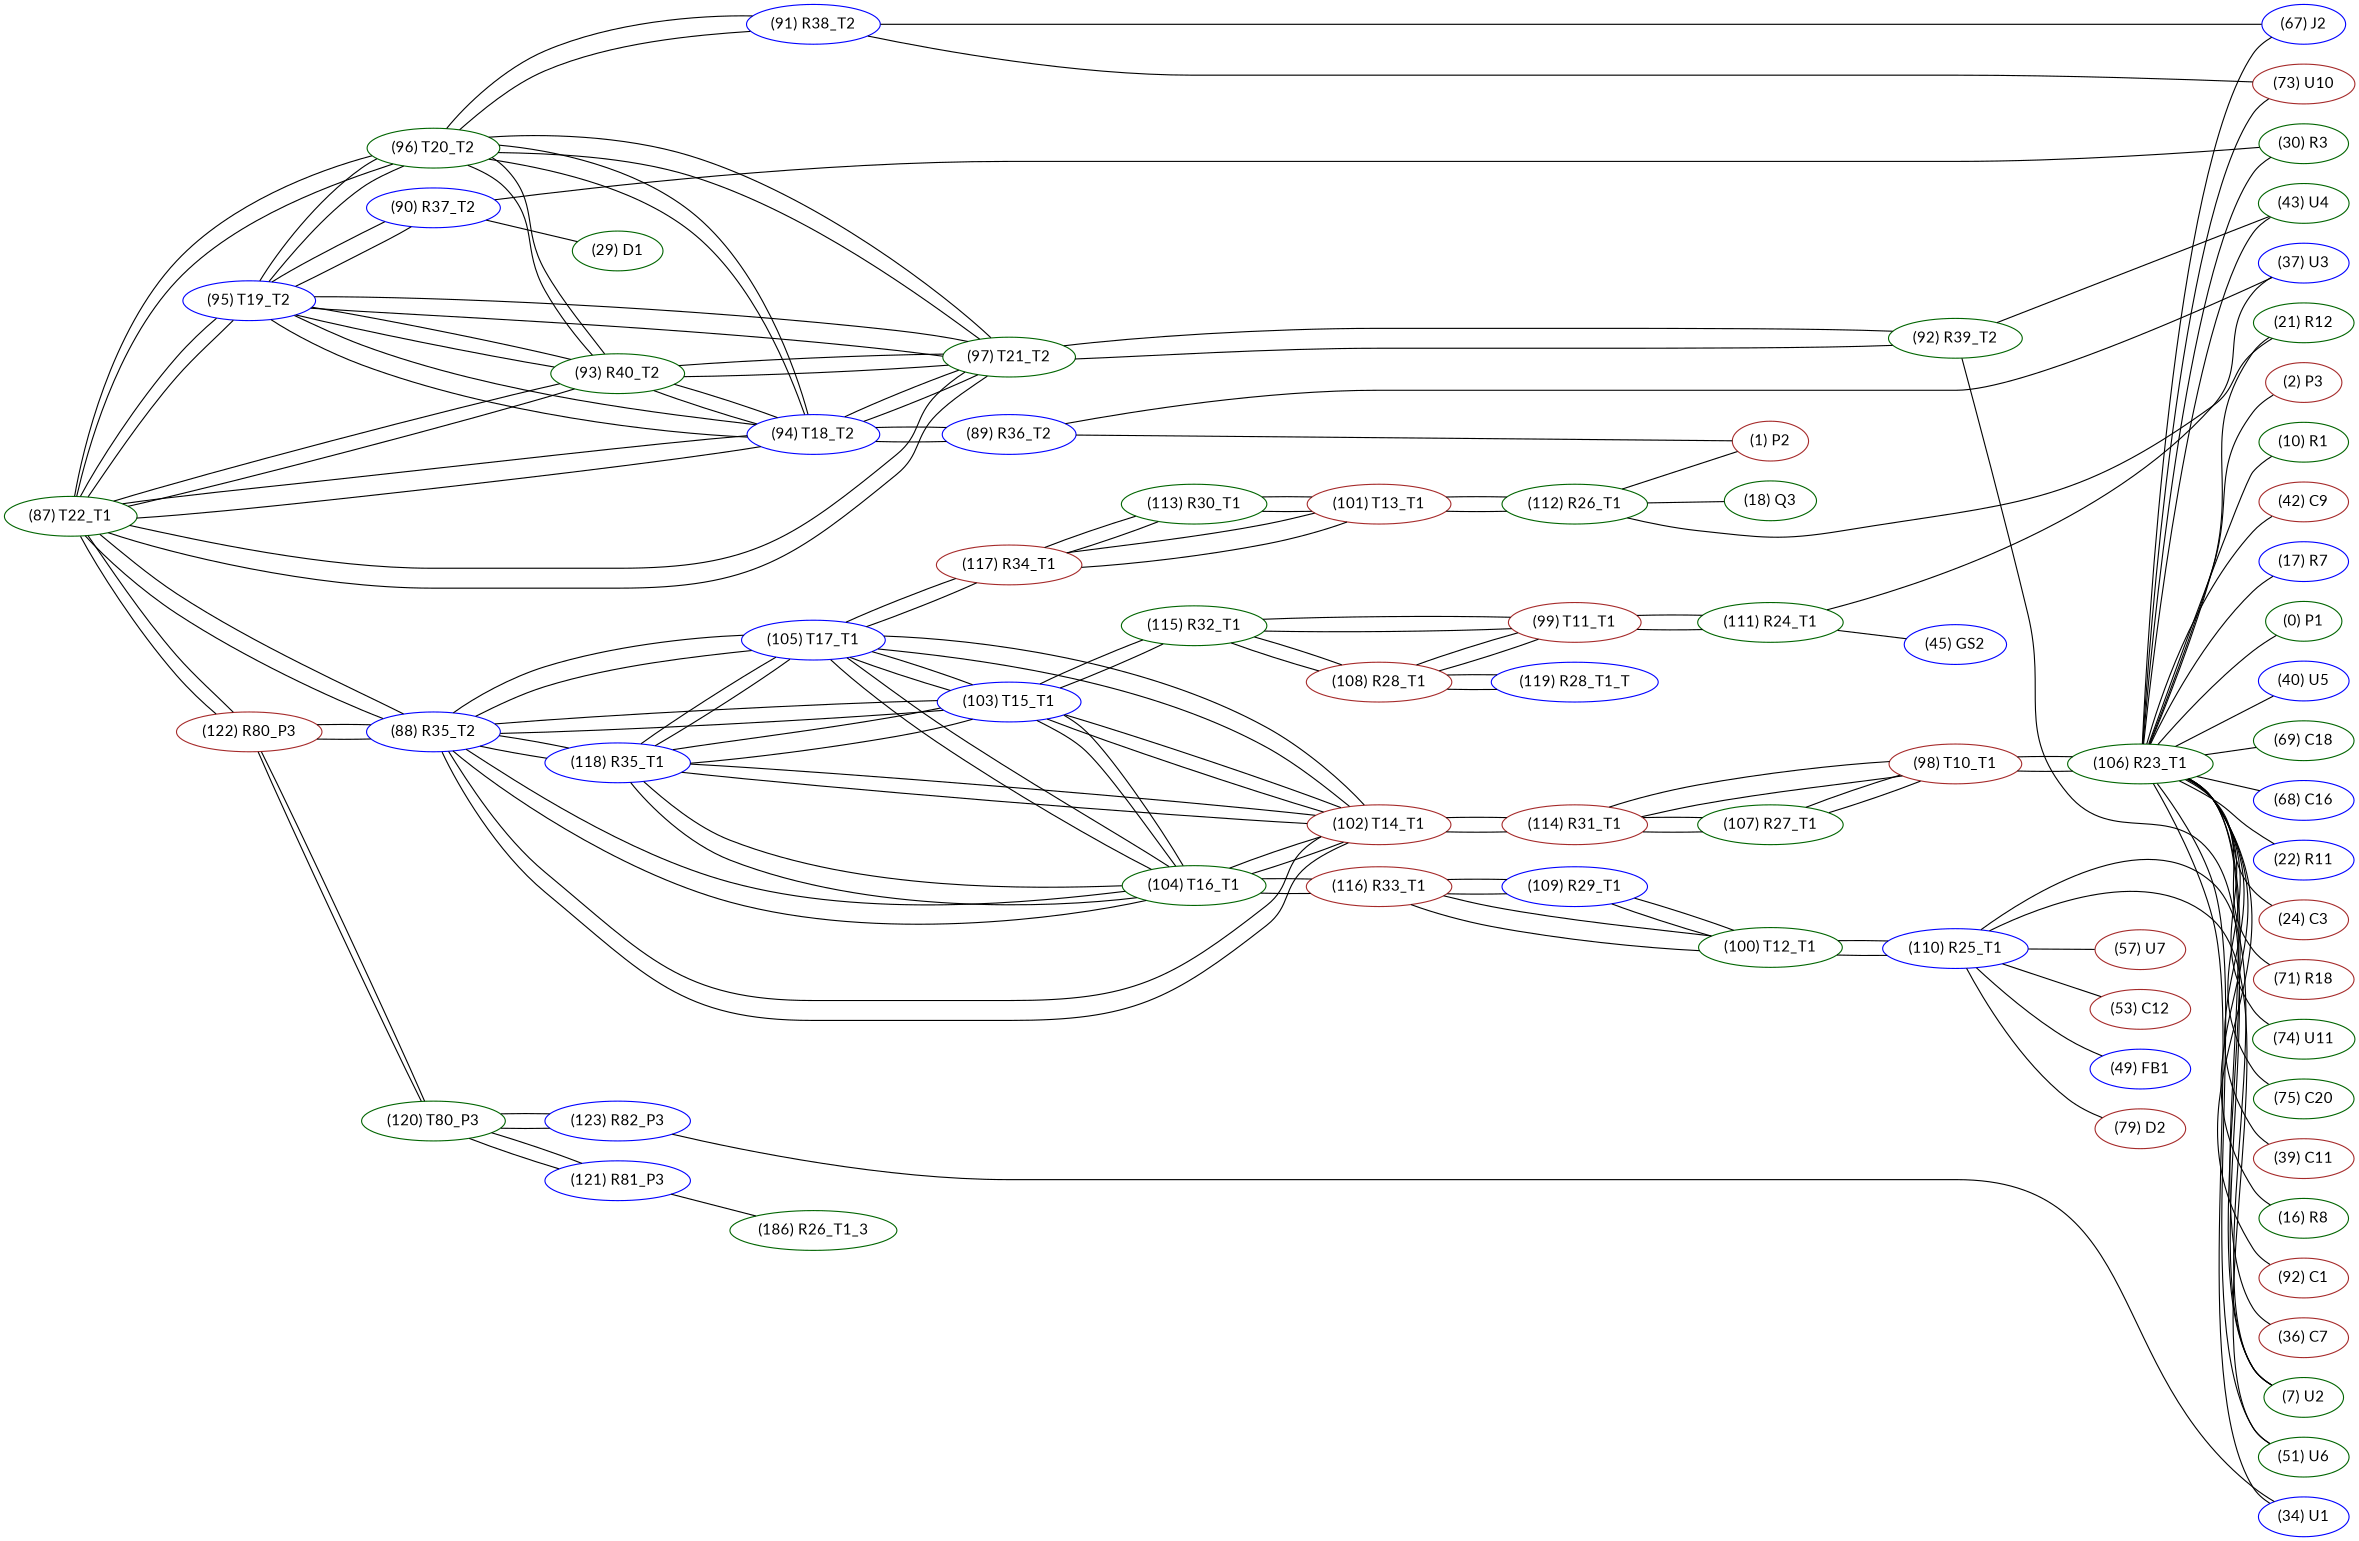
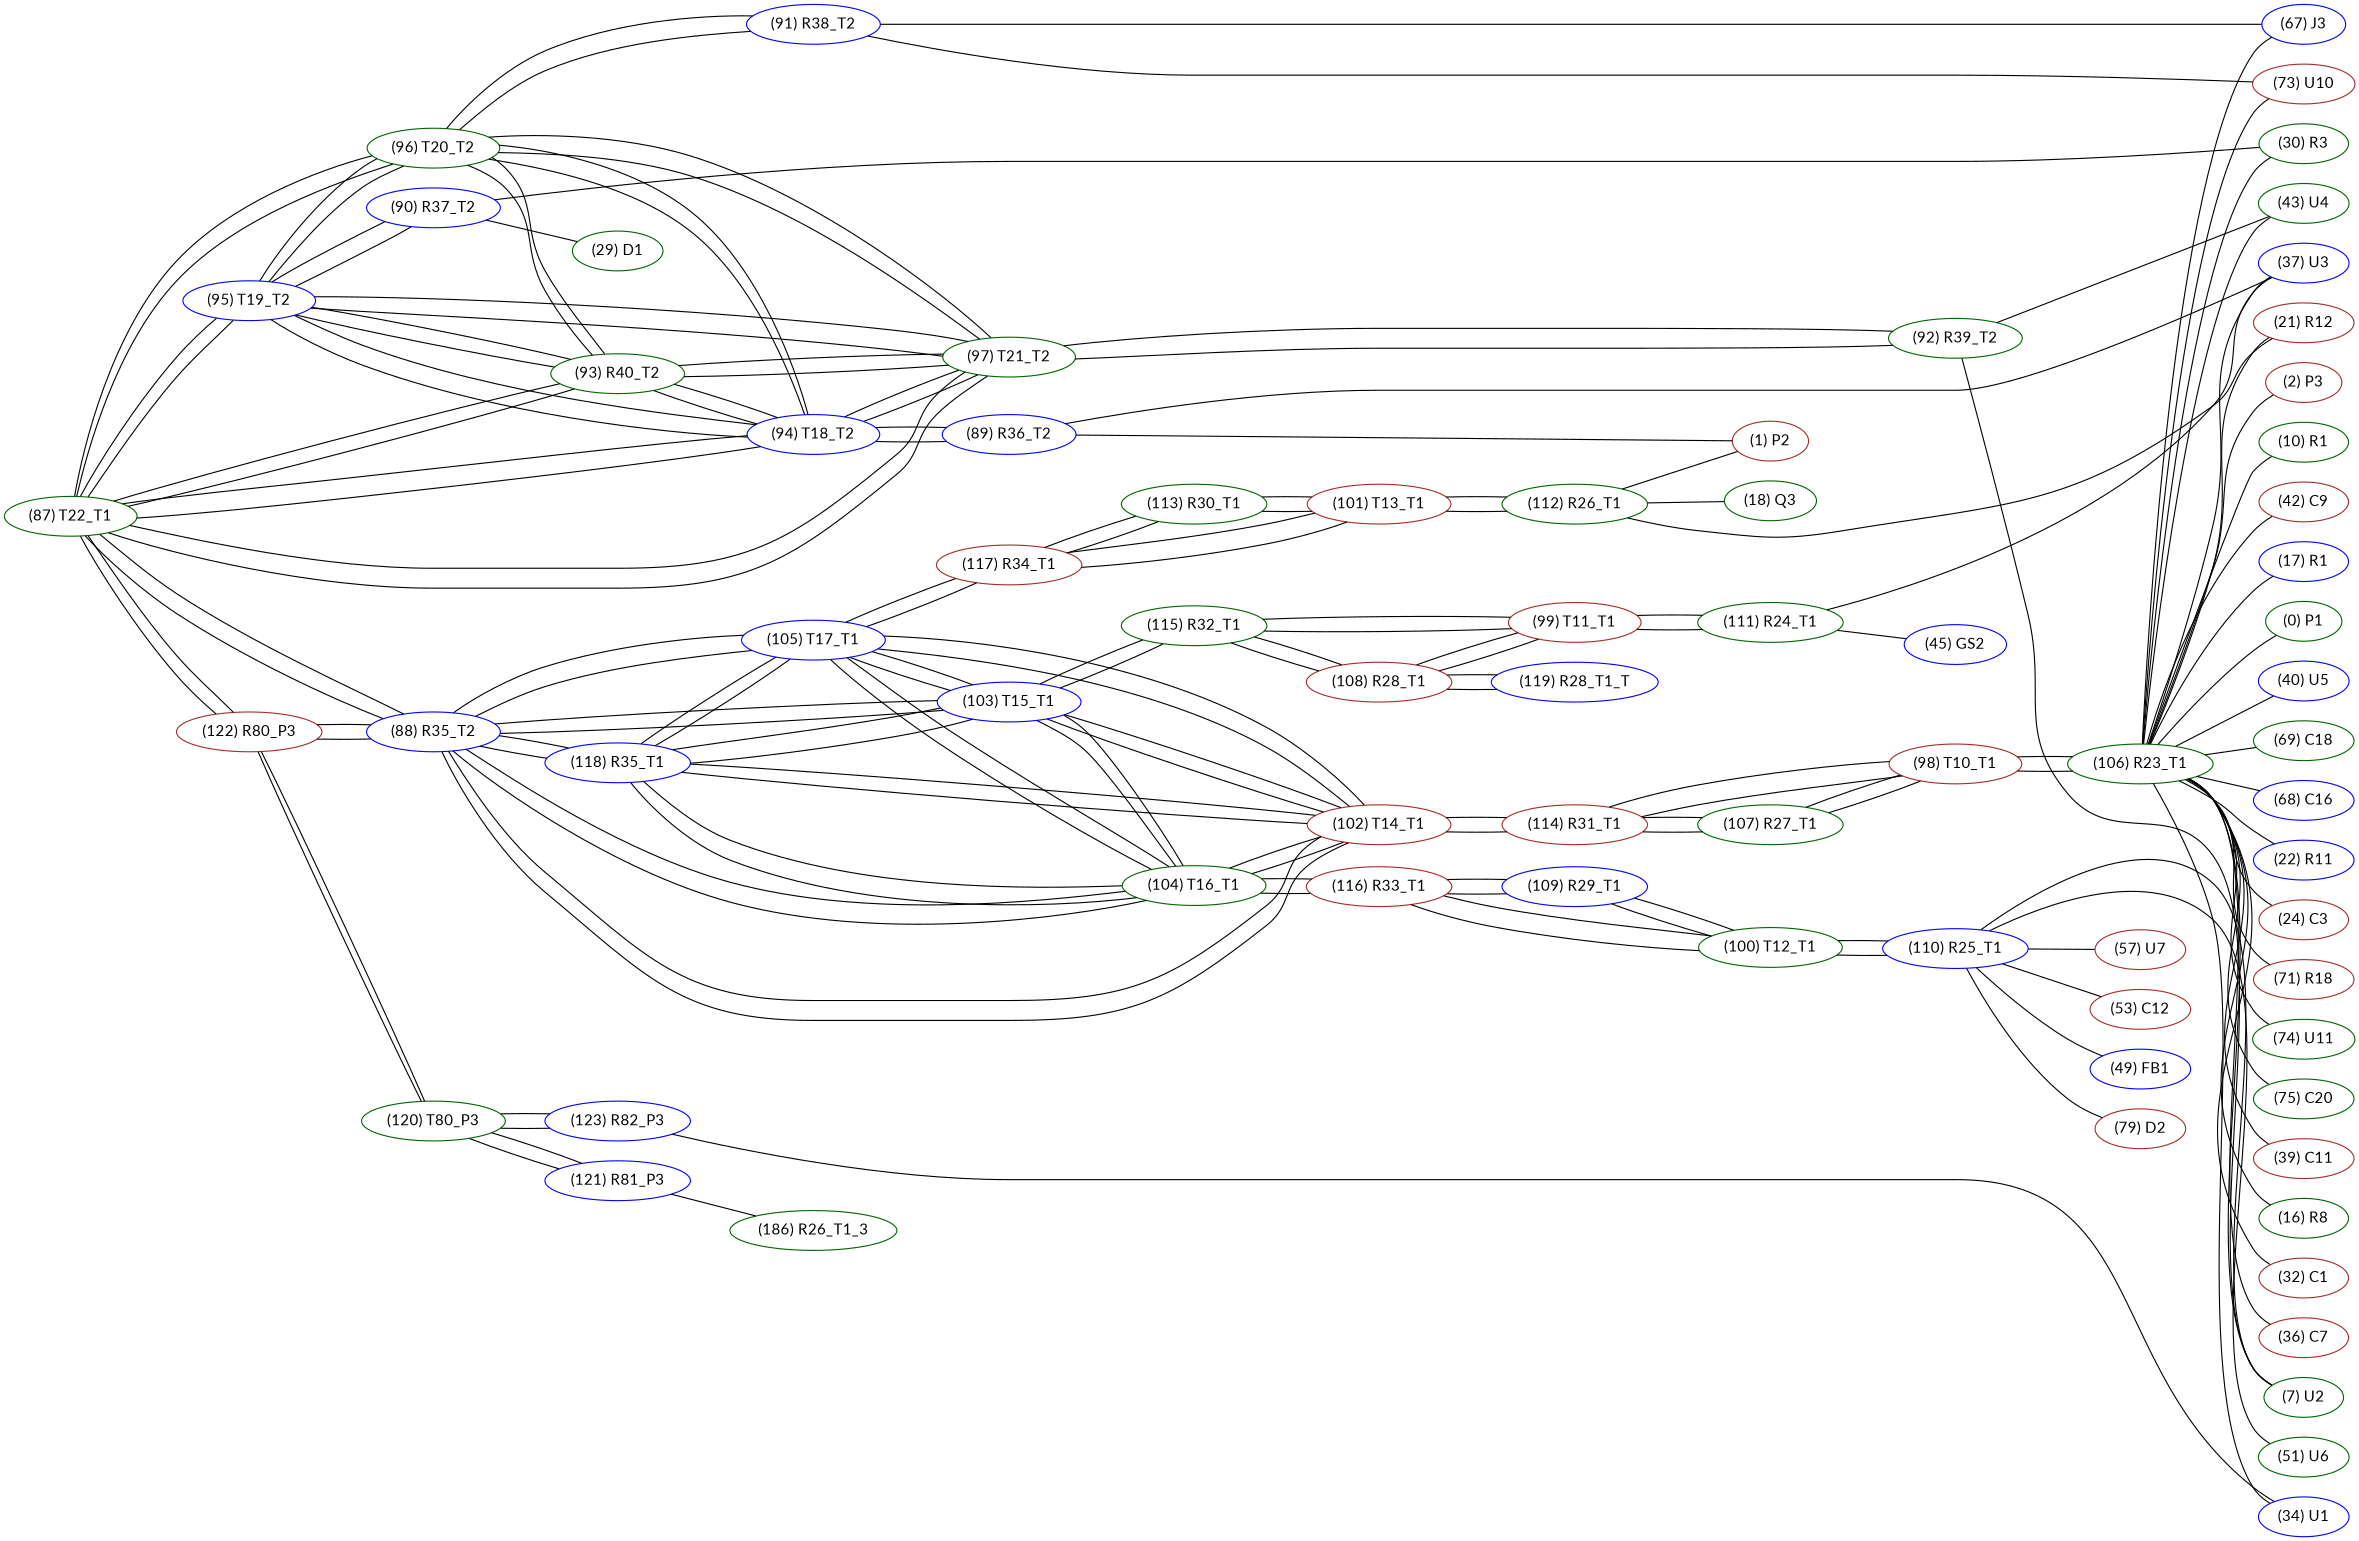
(2304, 24) -> (2304, 24)
(2304, 323) -> (2304, 323)
(2304, 562) -> (2304, 562)
(2224, 1111) -> (2214, 520)
(2304, 1278) -> (2304, 1278)
